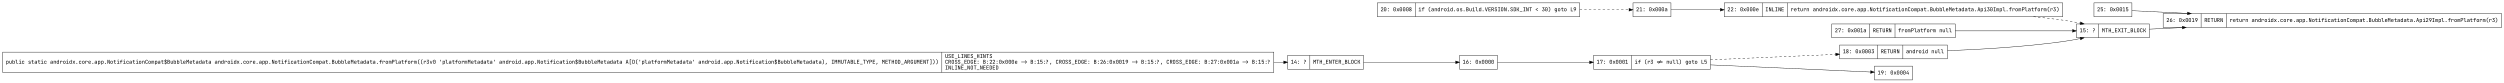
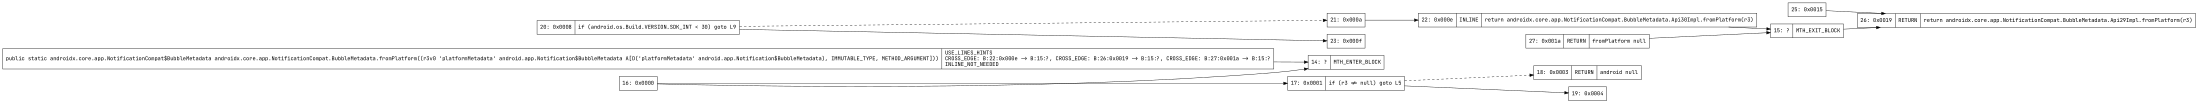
(2057, 19) -> (1748, 28)
none -> (1346, 41)
(2014, 47) -> none
(1410, 62) -> (949, 86)
